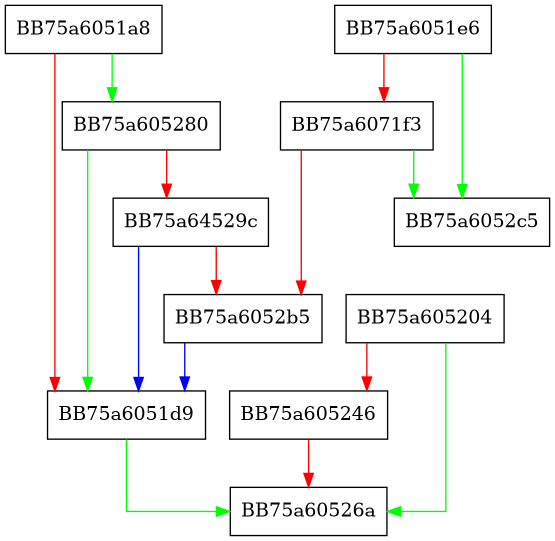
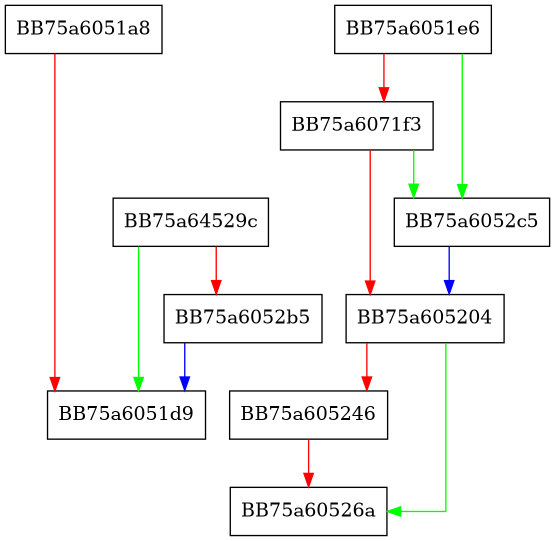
(141, 126) -> none
(301, 216) -> (370, 216)
none -> (449, 264)
(139, 312) -> (139, 312)
(135, 511) -> none
